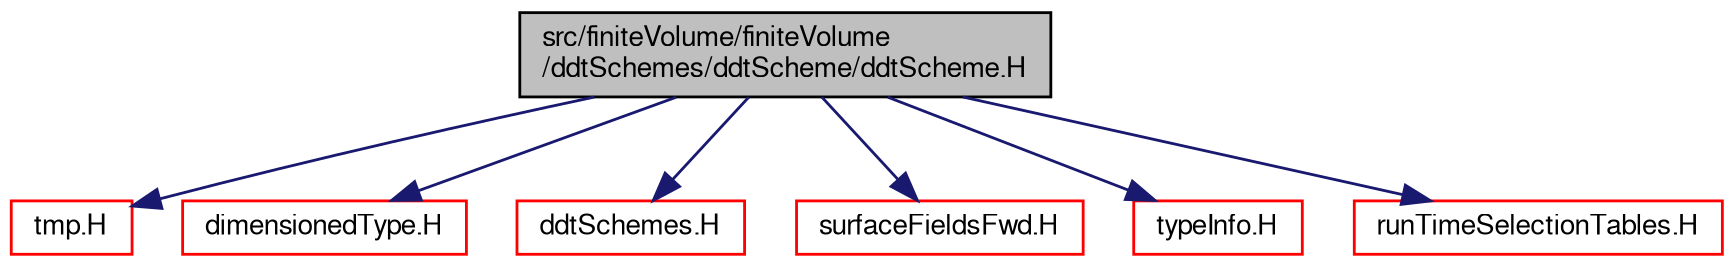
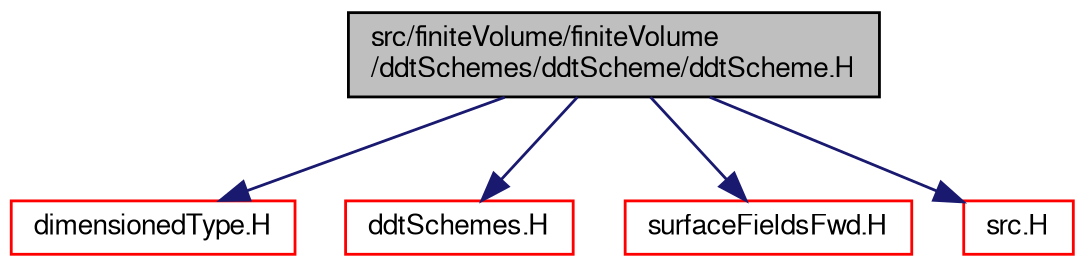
(72, 228) -> none
(1218, 228) -> (1019, 228)
(1538, 228) -> none
